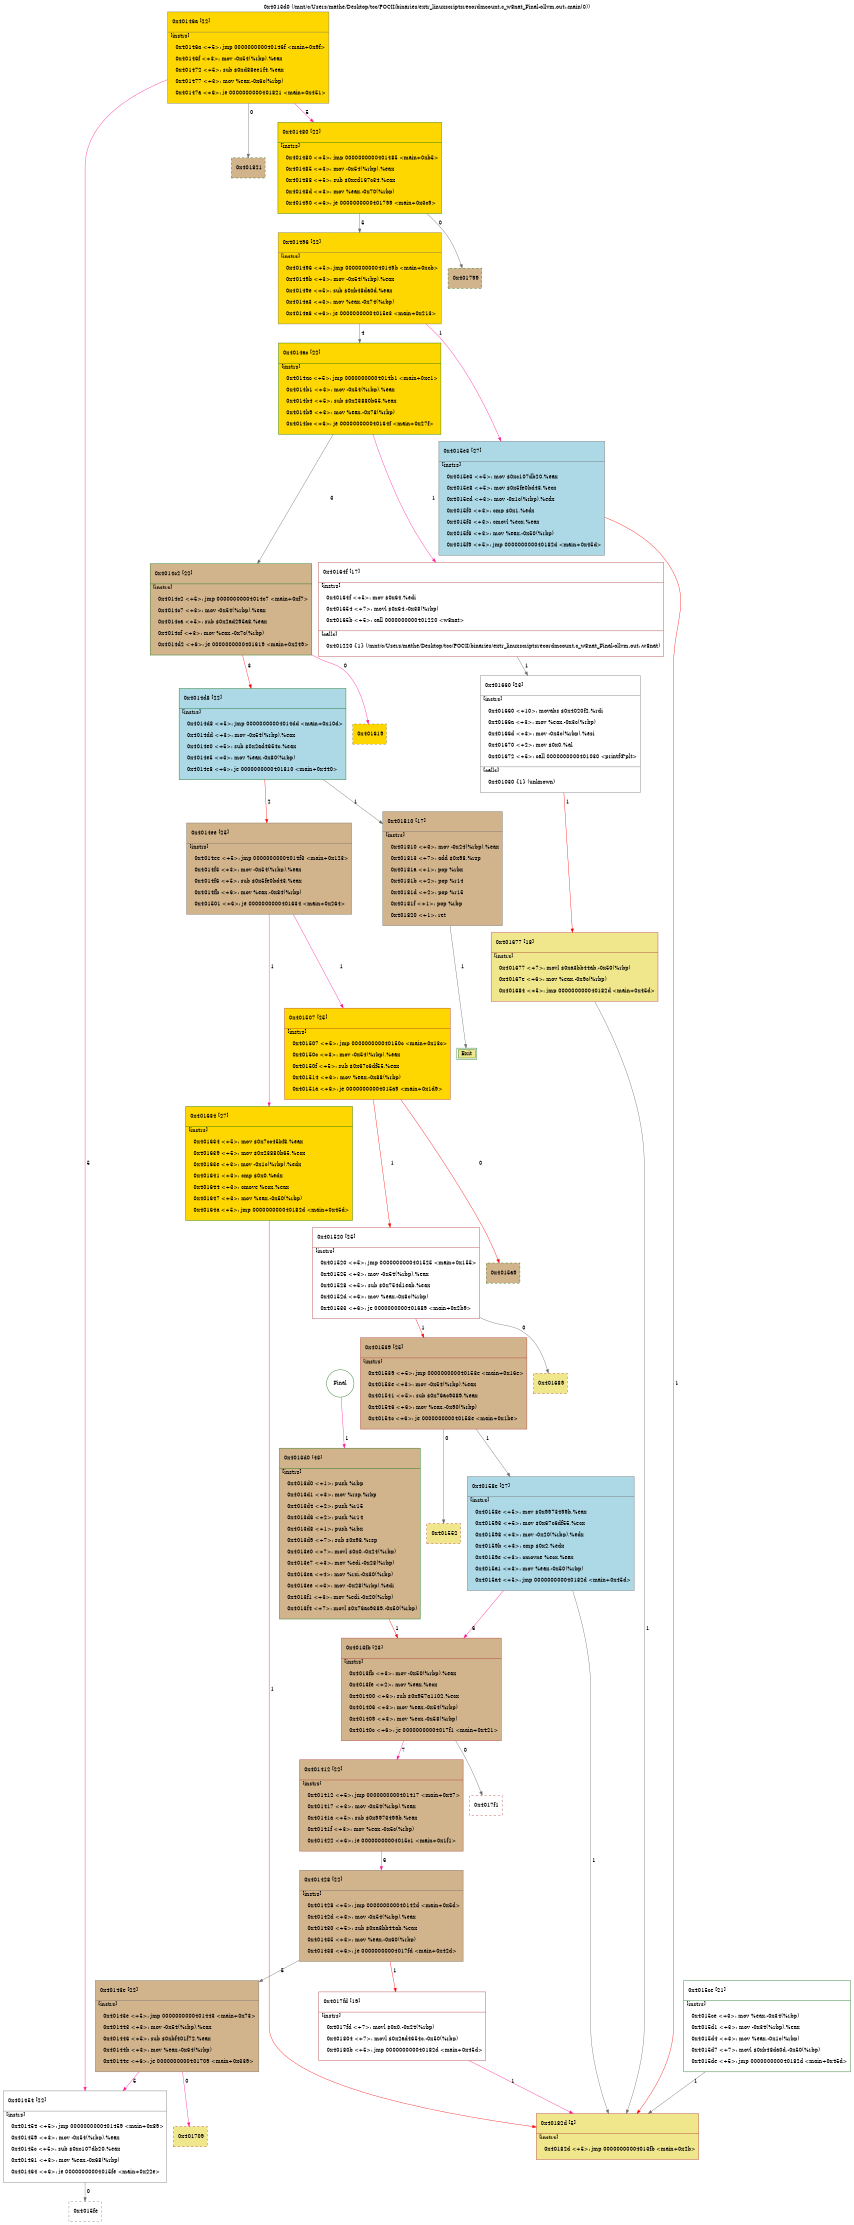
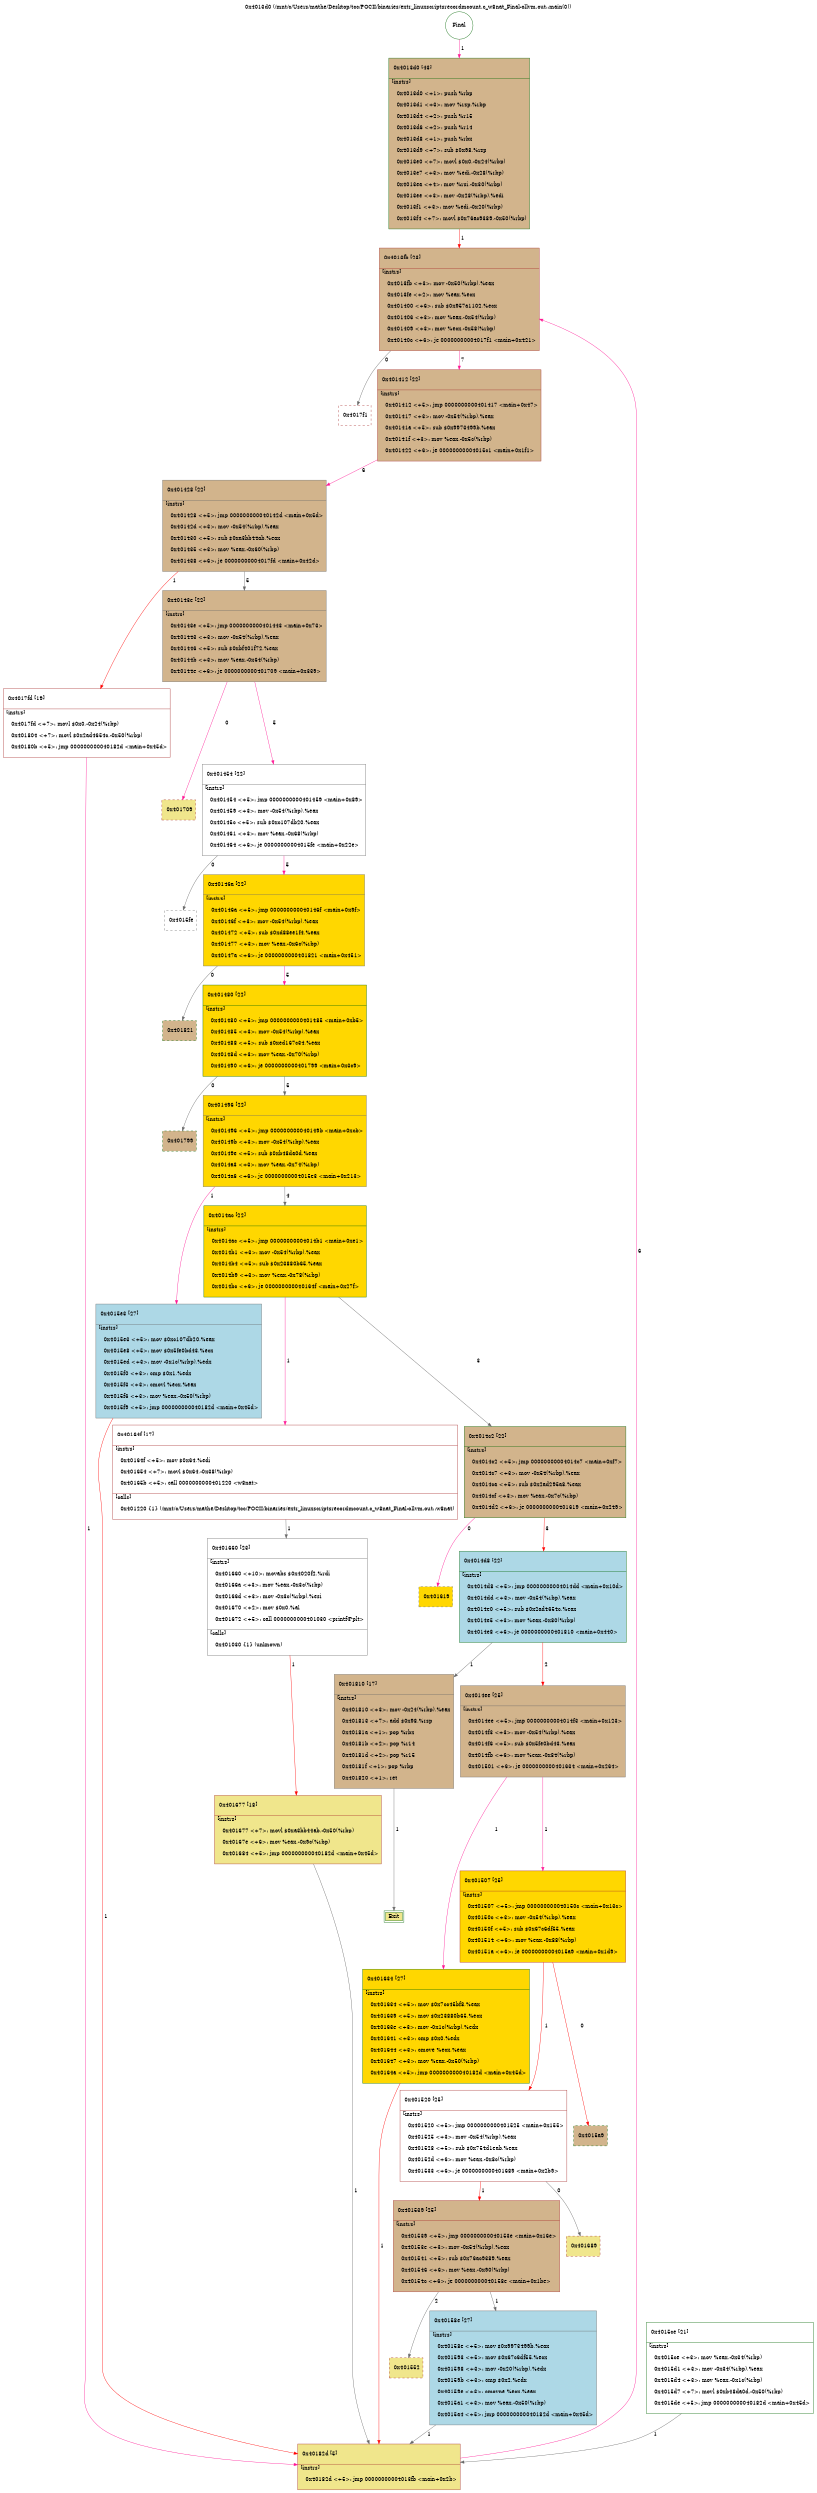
(85, 1063) -> (284, 863)
(446, 1439) -> (436, 2301)
(485, 1613) -> (636, 1429)
